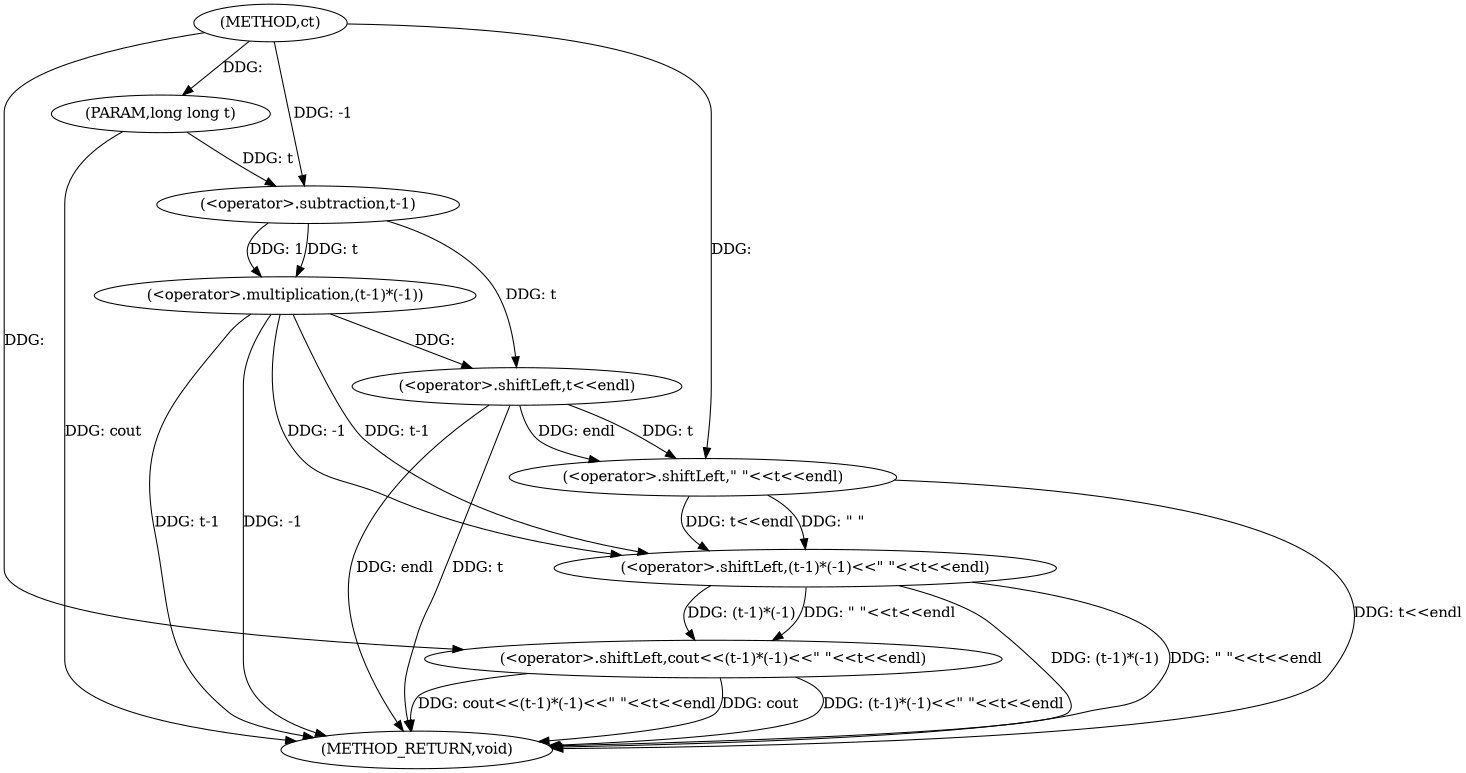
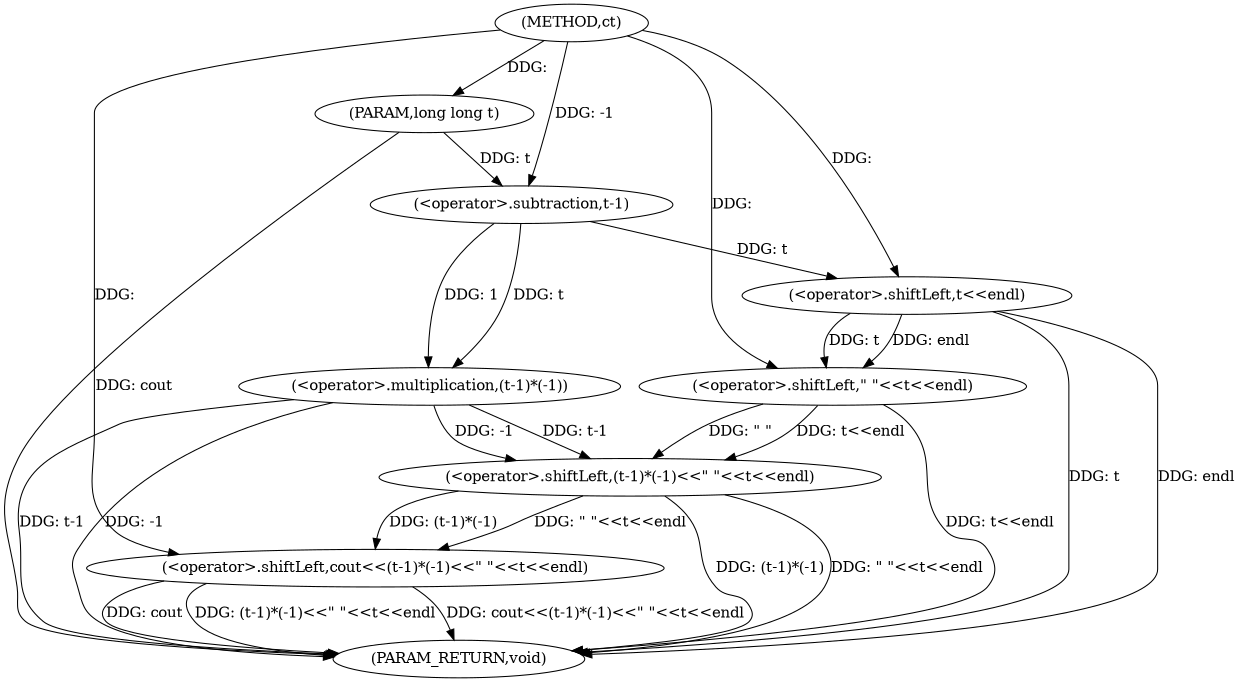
(396, 339) -> (793, 119)
(417, 750) -> (459, 659)
